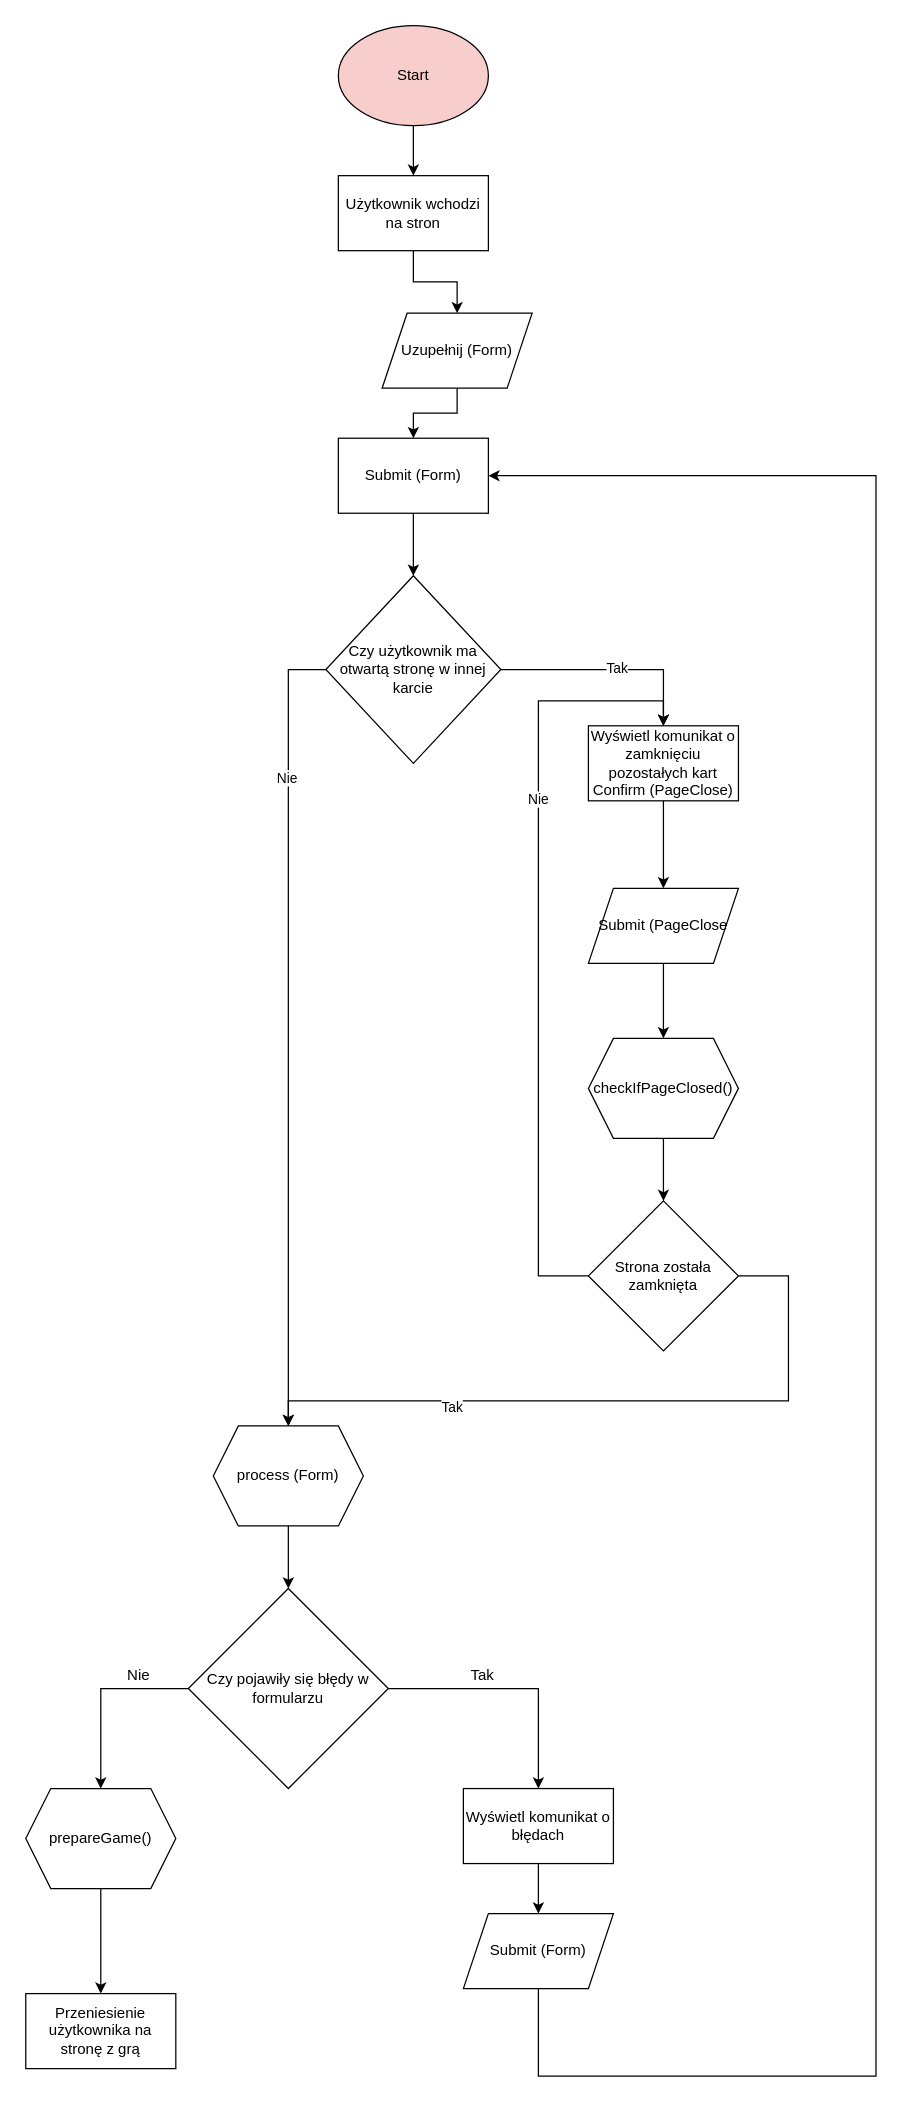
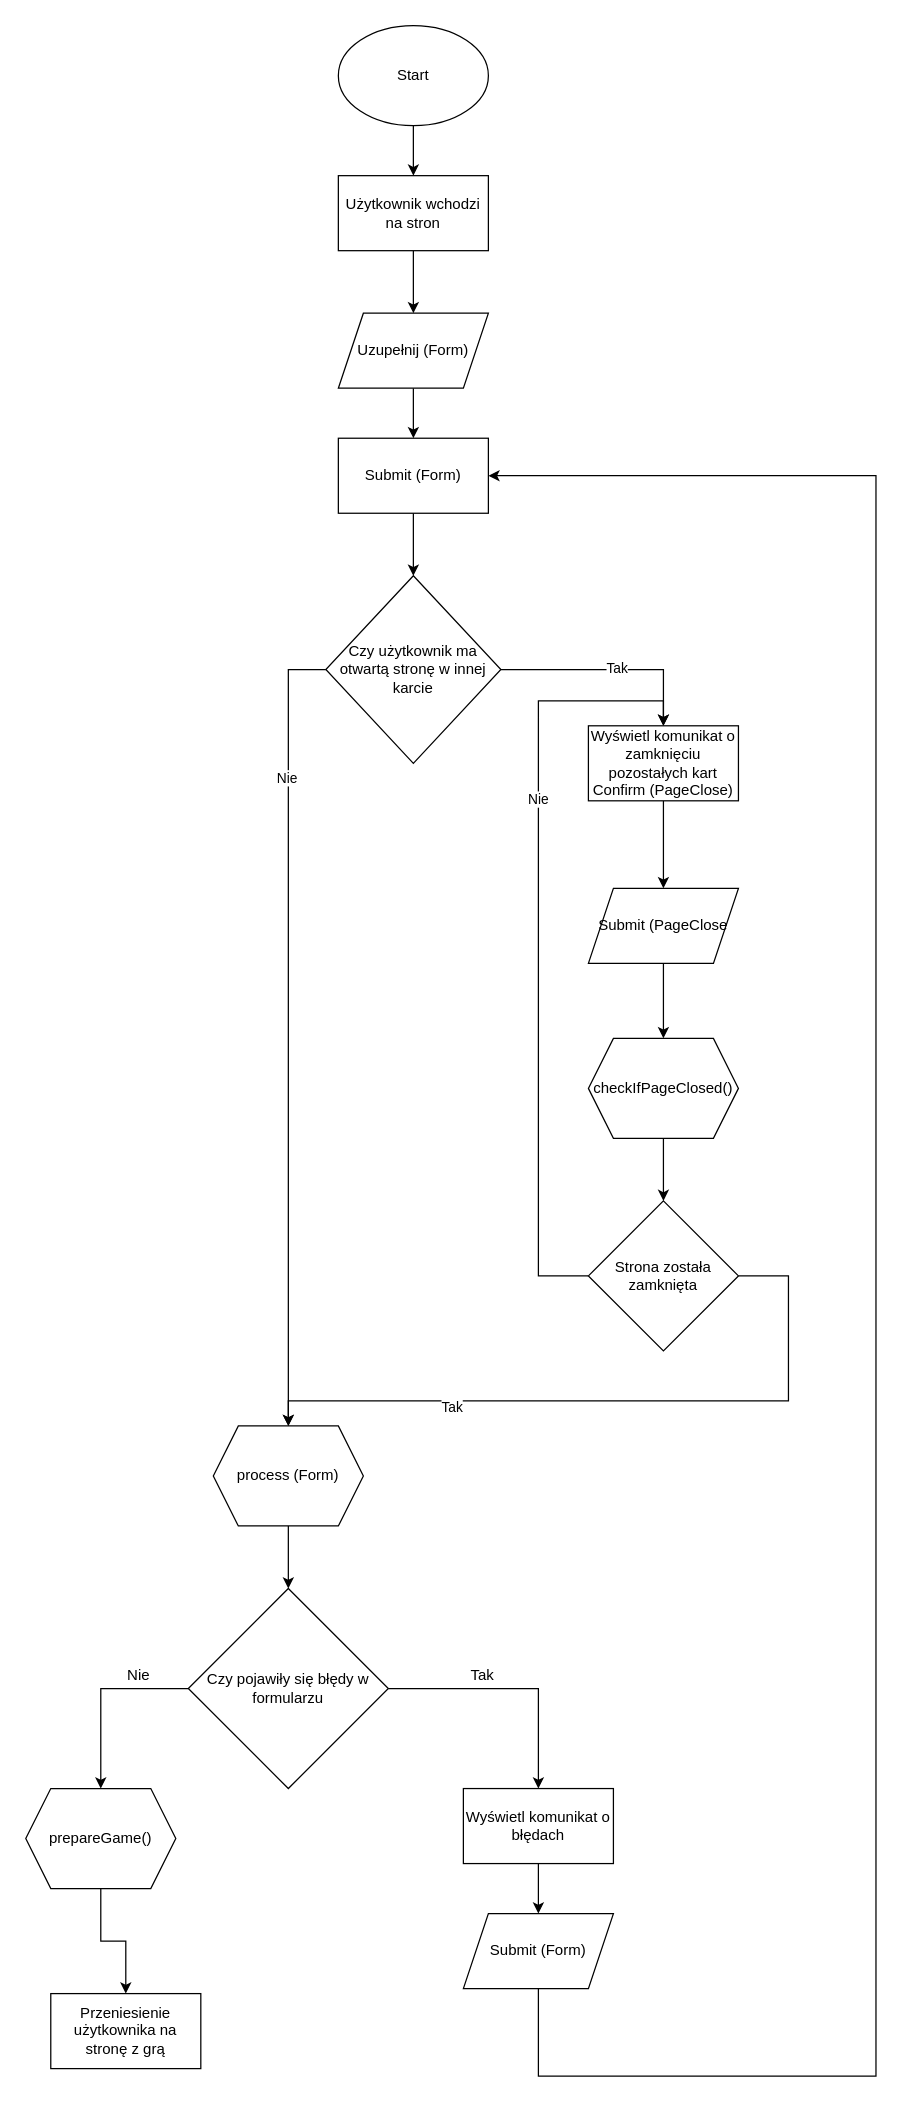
(413, 76) -> (413, 76)
(457, 351) -> (413, 351)
(101, 2031) -> (126, 2031)
